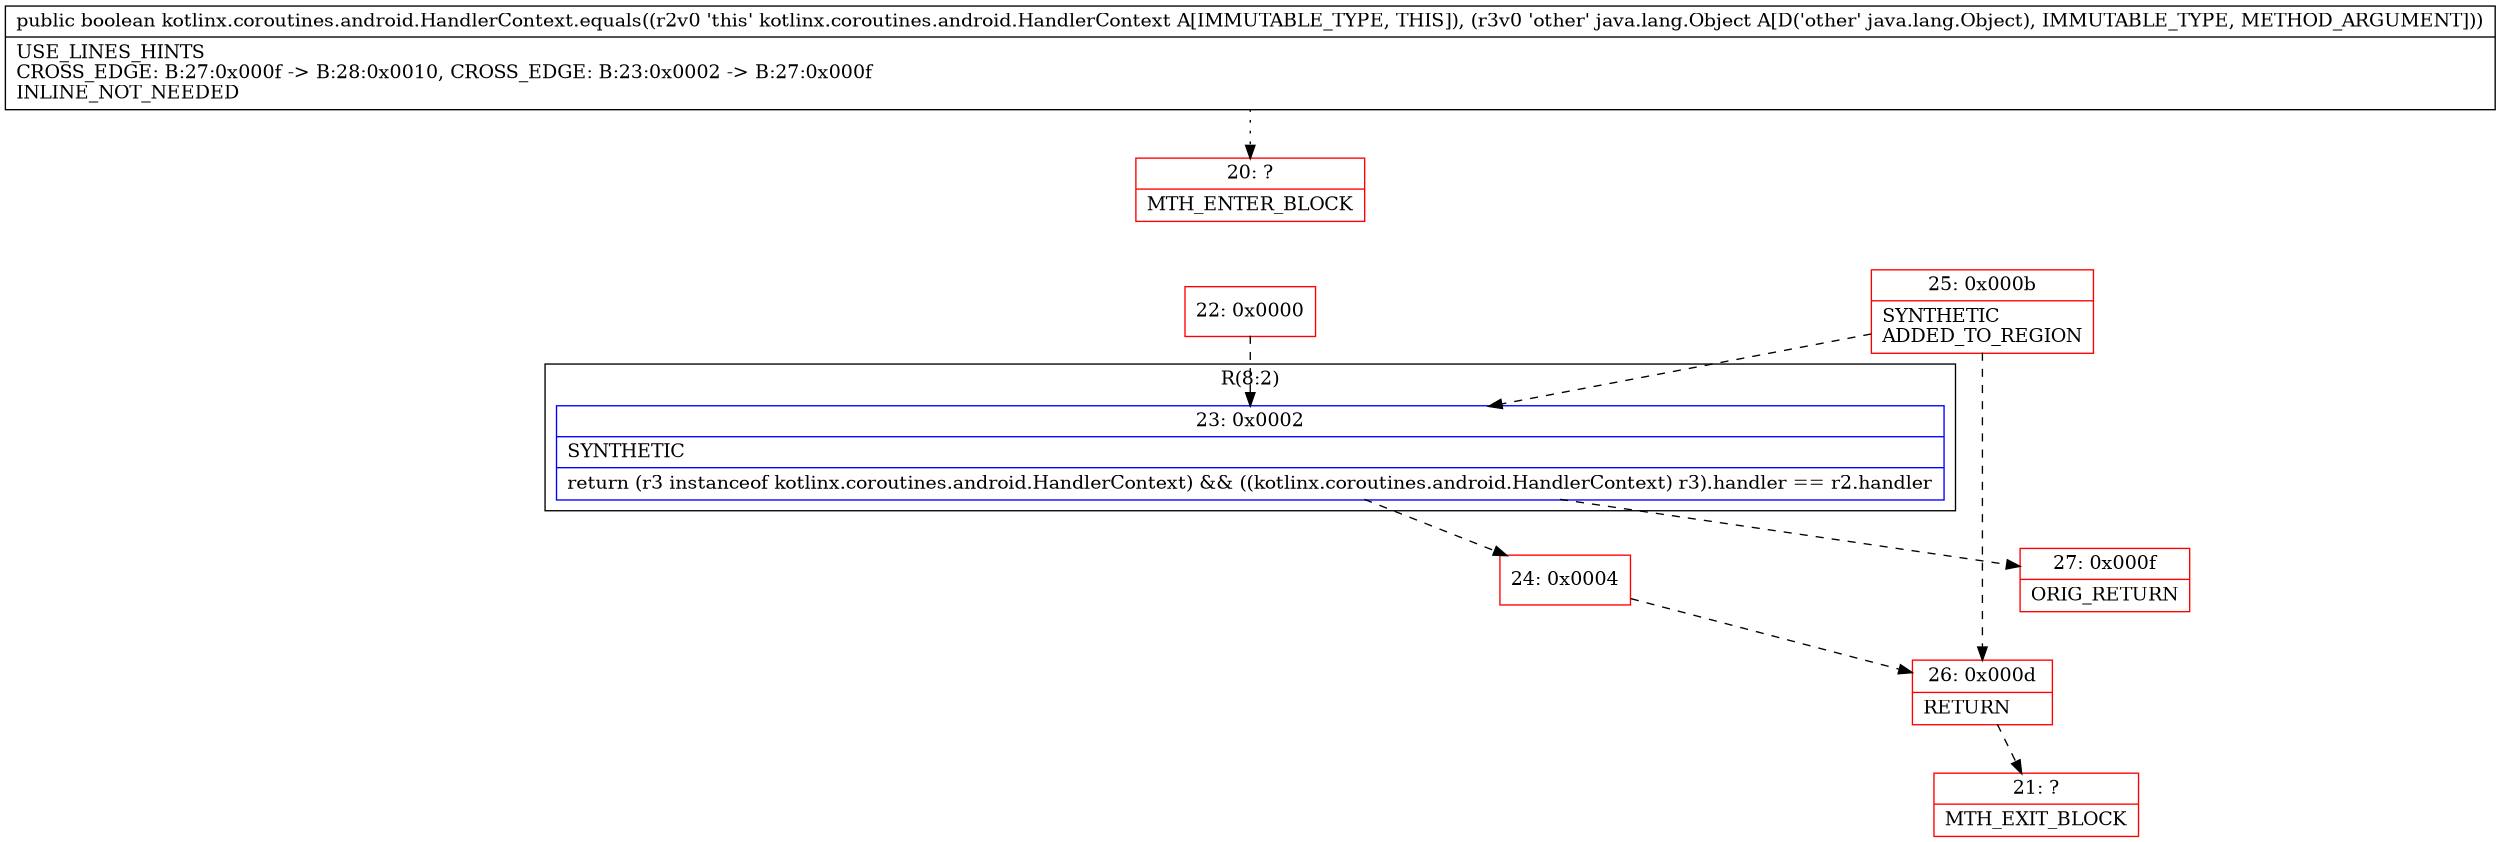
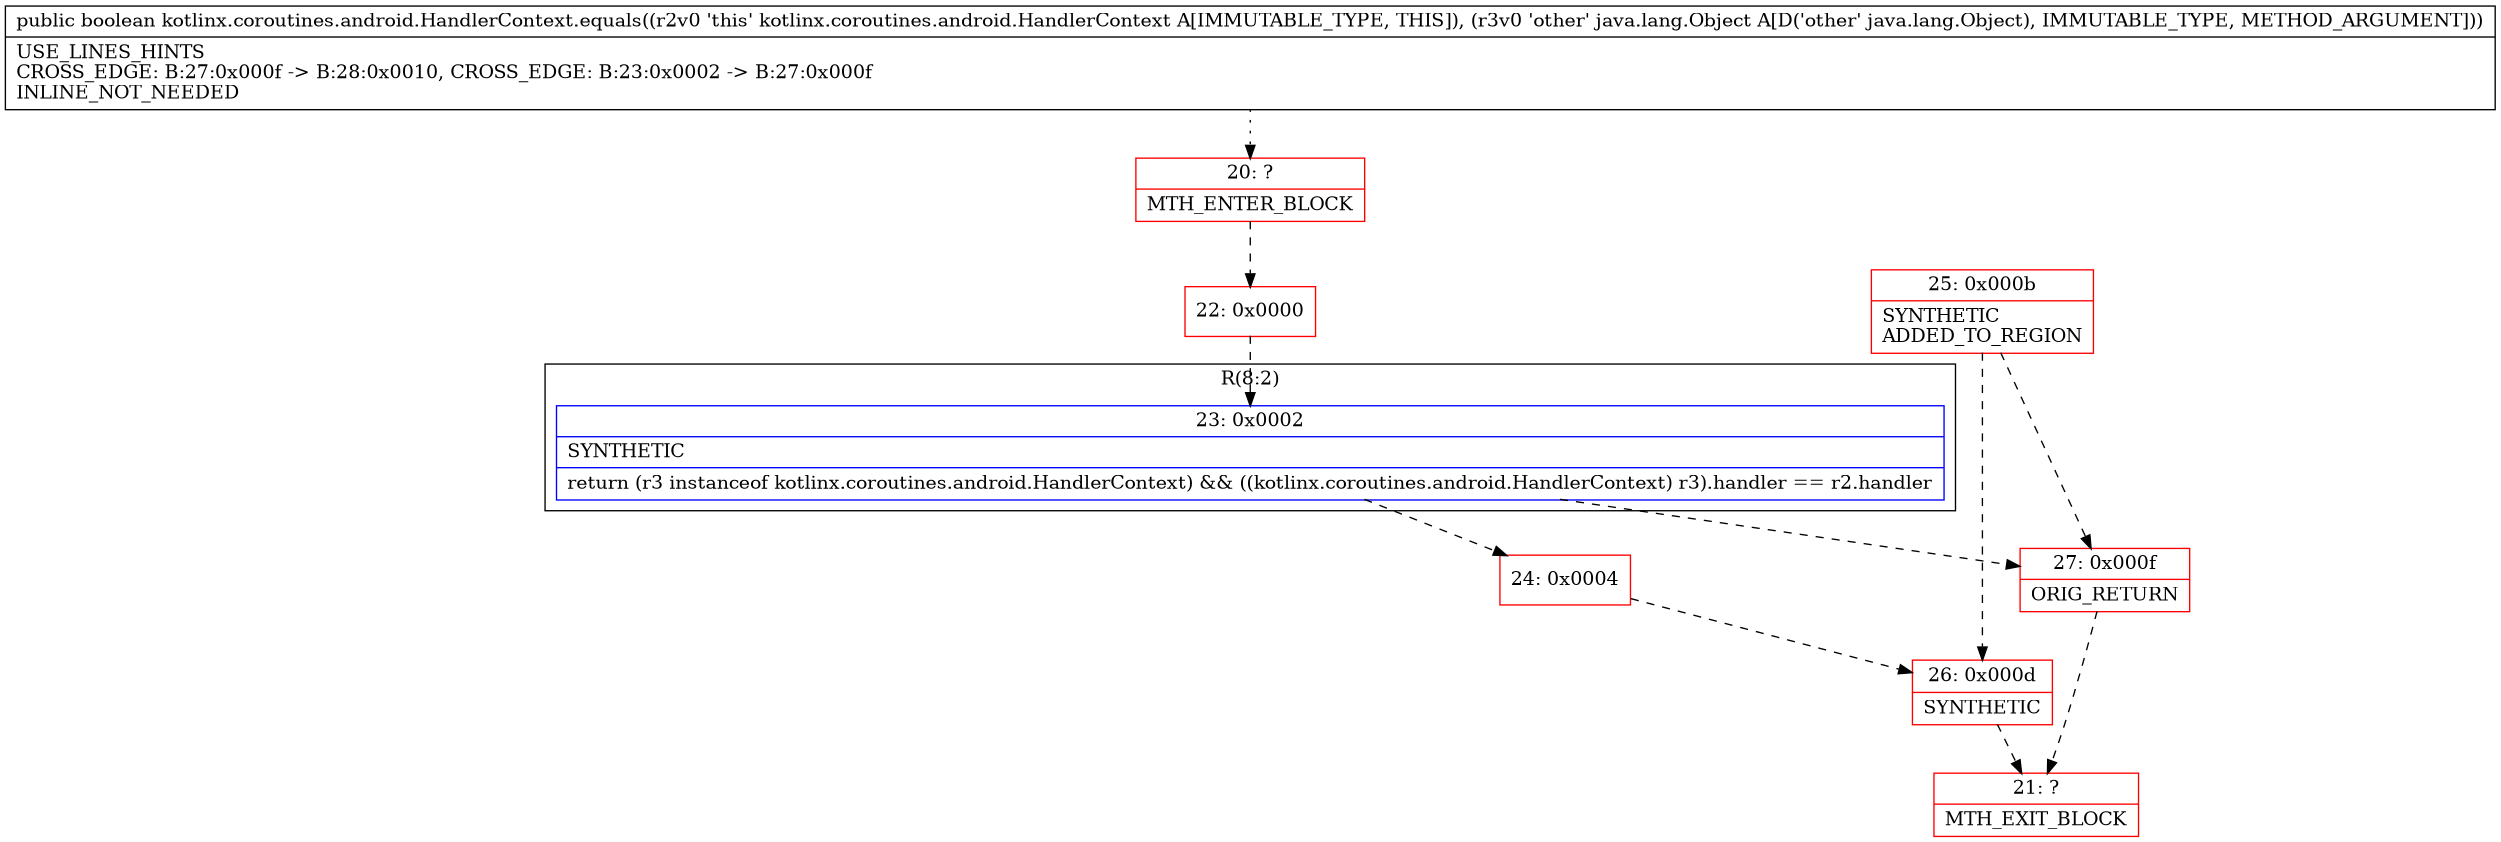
none -> (1250, 247)
(1668, 372) -> (2043, 444)
none -> (2076, 687)
(1967, 708) -> (1982, 708)
